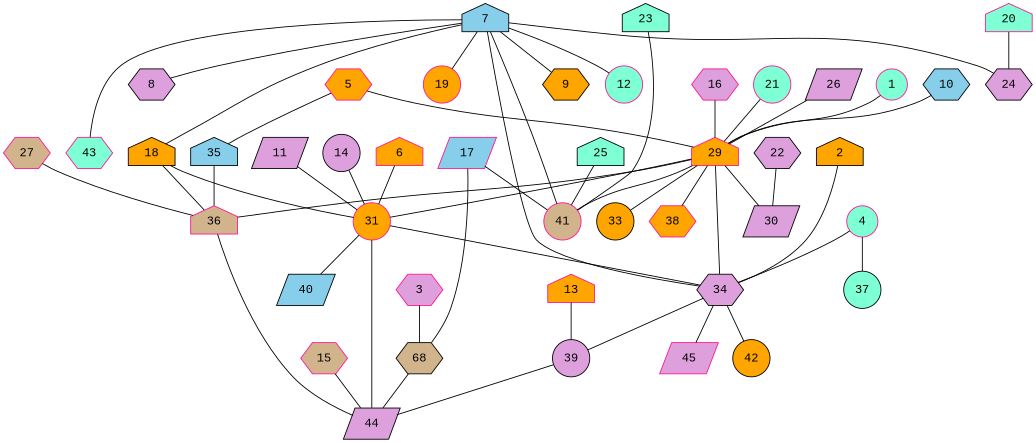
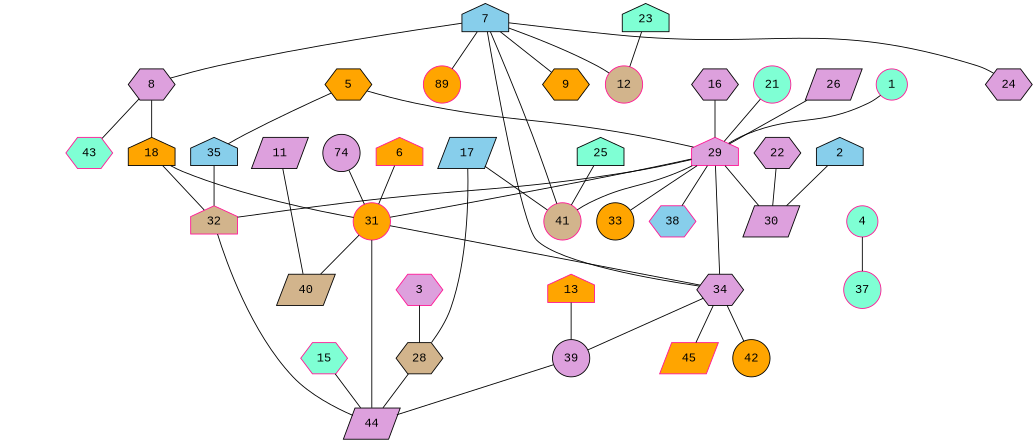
(1009, 19) -> none
(249, 31) -> (121, 119)
(308, 70) -> (152, 119)
(348, 84) -> (348, 84)
(442, 84) -> (442, 84)
(624, 84) -> (624, 84)
(715, 84) -> (715, 84)
(946, 84) -> none
(649, 131) -> (636, 49)
(27, 153) -> none
(341, 153) -> (341, 153)
(467, 153) -> (467, 153)
(715, 153) -> (715, 153)
(840, 153) -> (840, 153)
(327, 188) -> (293, 221)
(214, 221) -> (214, 221)
(673, 221) -> (673, 221)
(806, 240) -> (807, 186)
(795, 259) -> none
(306, 290) -> (306, 290)
(862, 290) -> (862, 290)
(324, 358) -> (324, 358)
(419, 358) -> (419, 358)
(689, 358) -> (689, 358)
